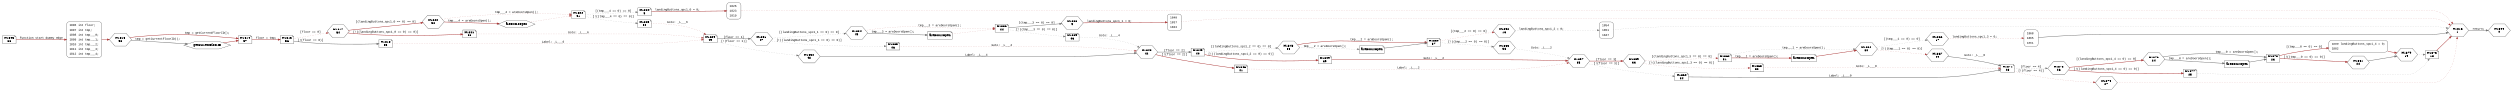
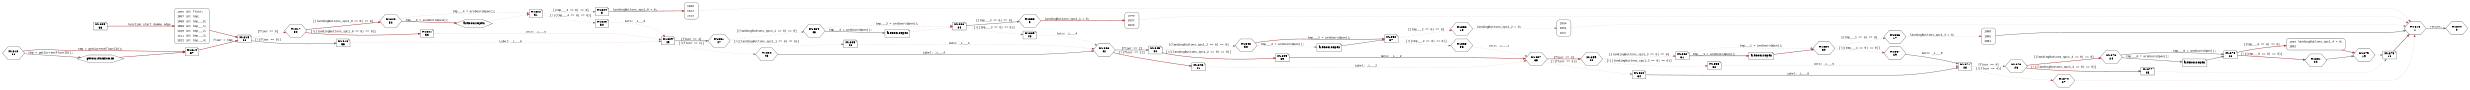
(104, 40) -> (223, 34)
